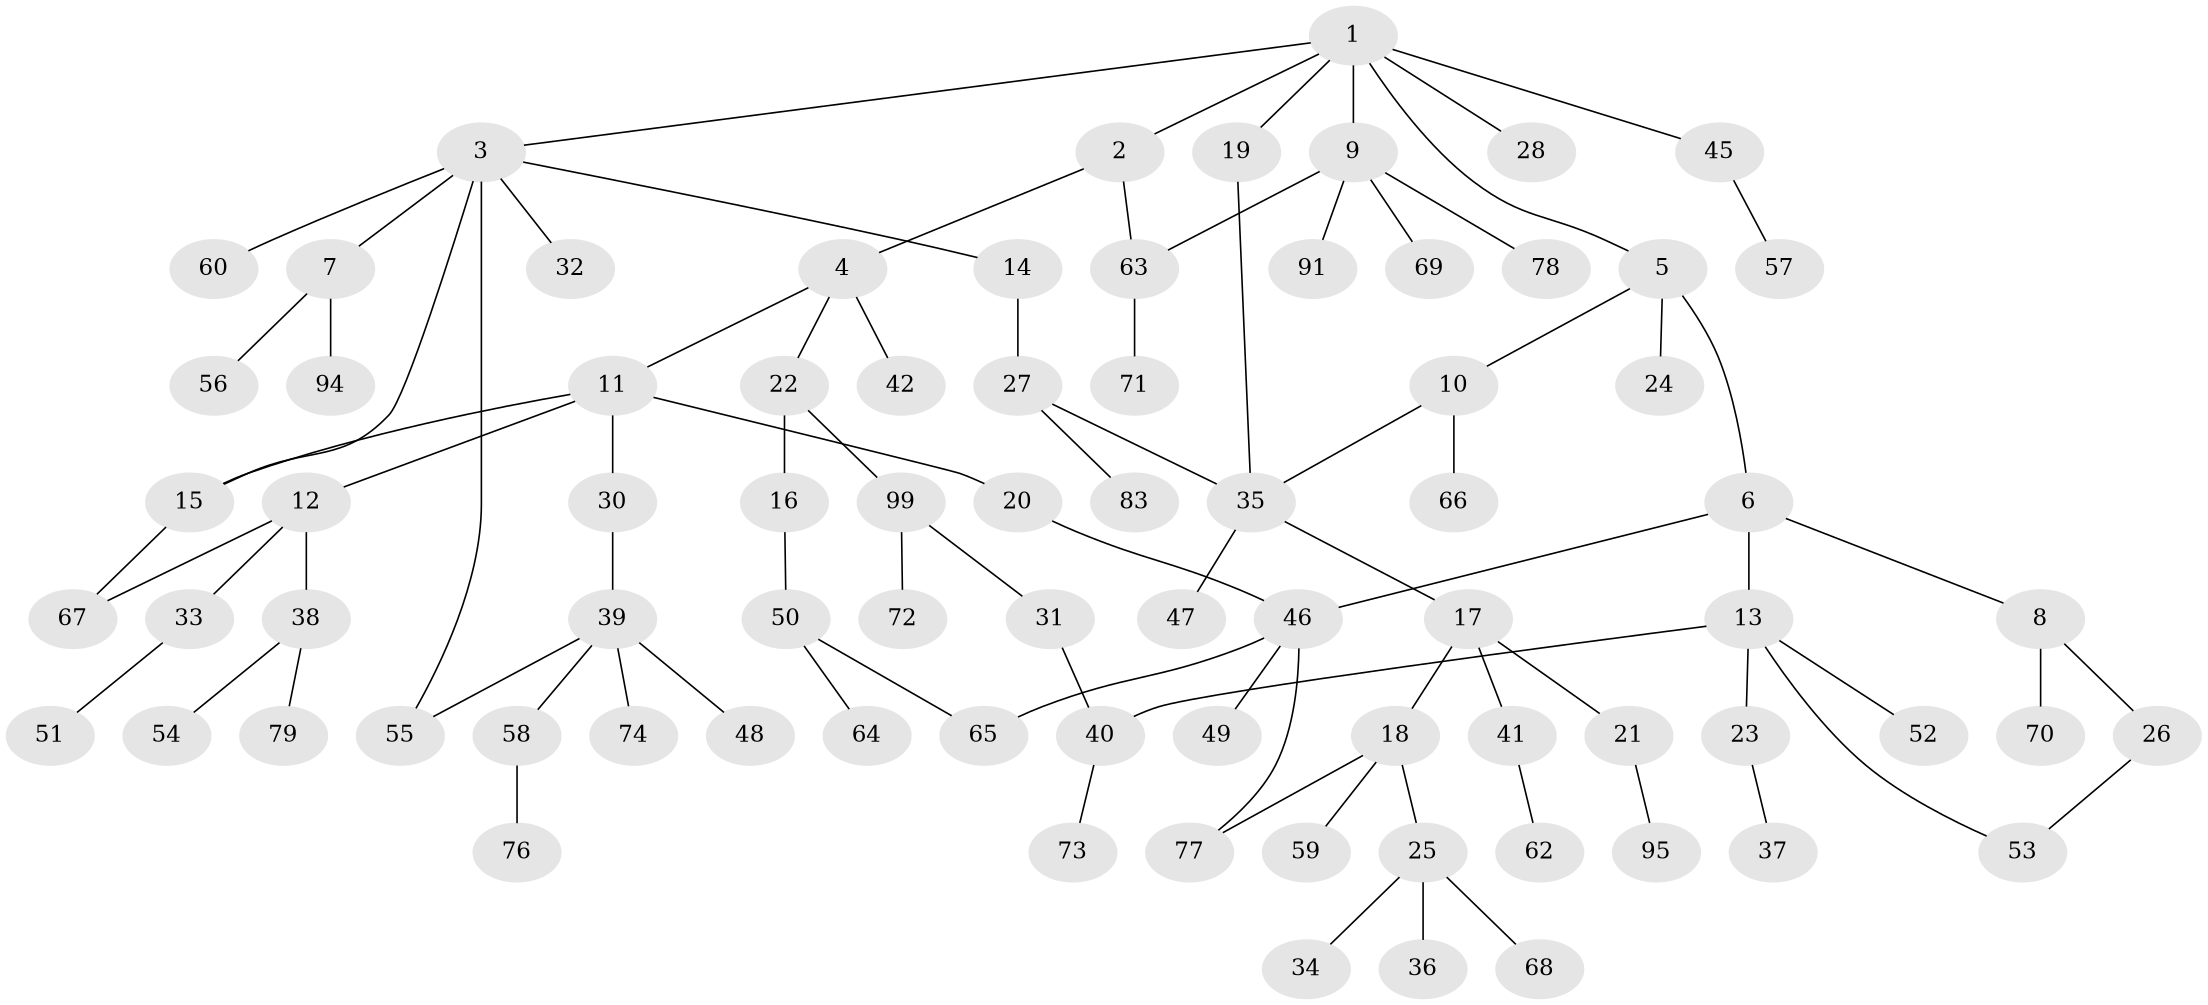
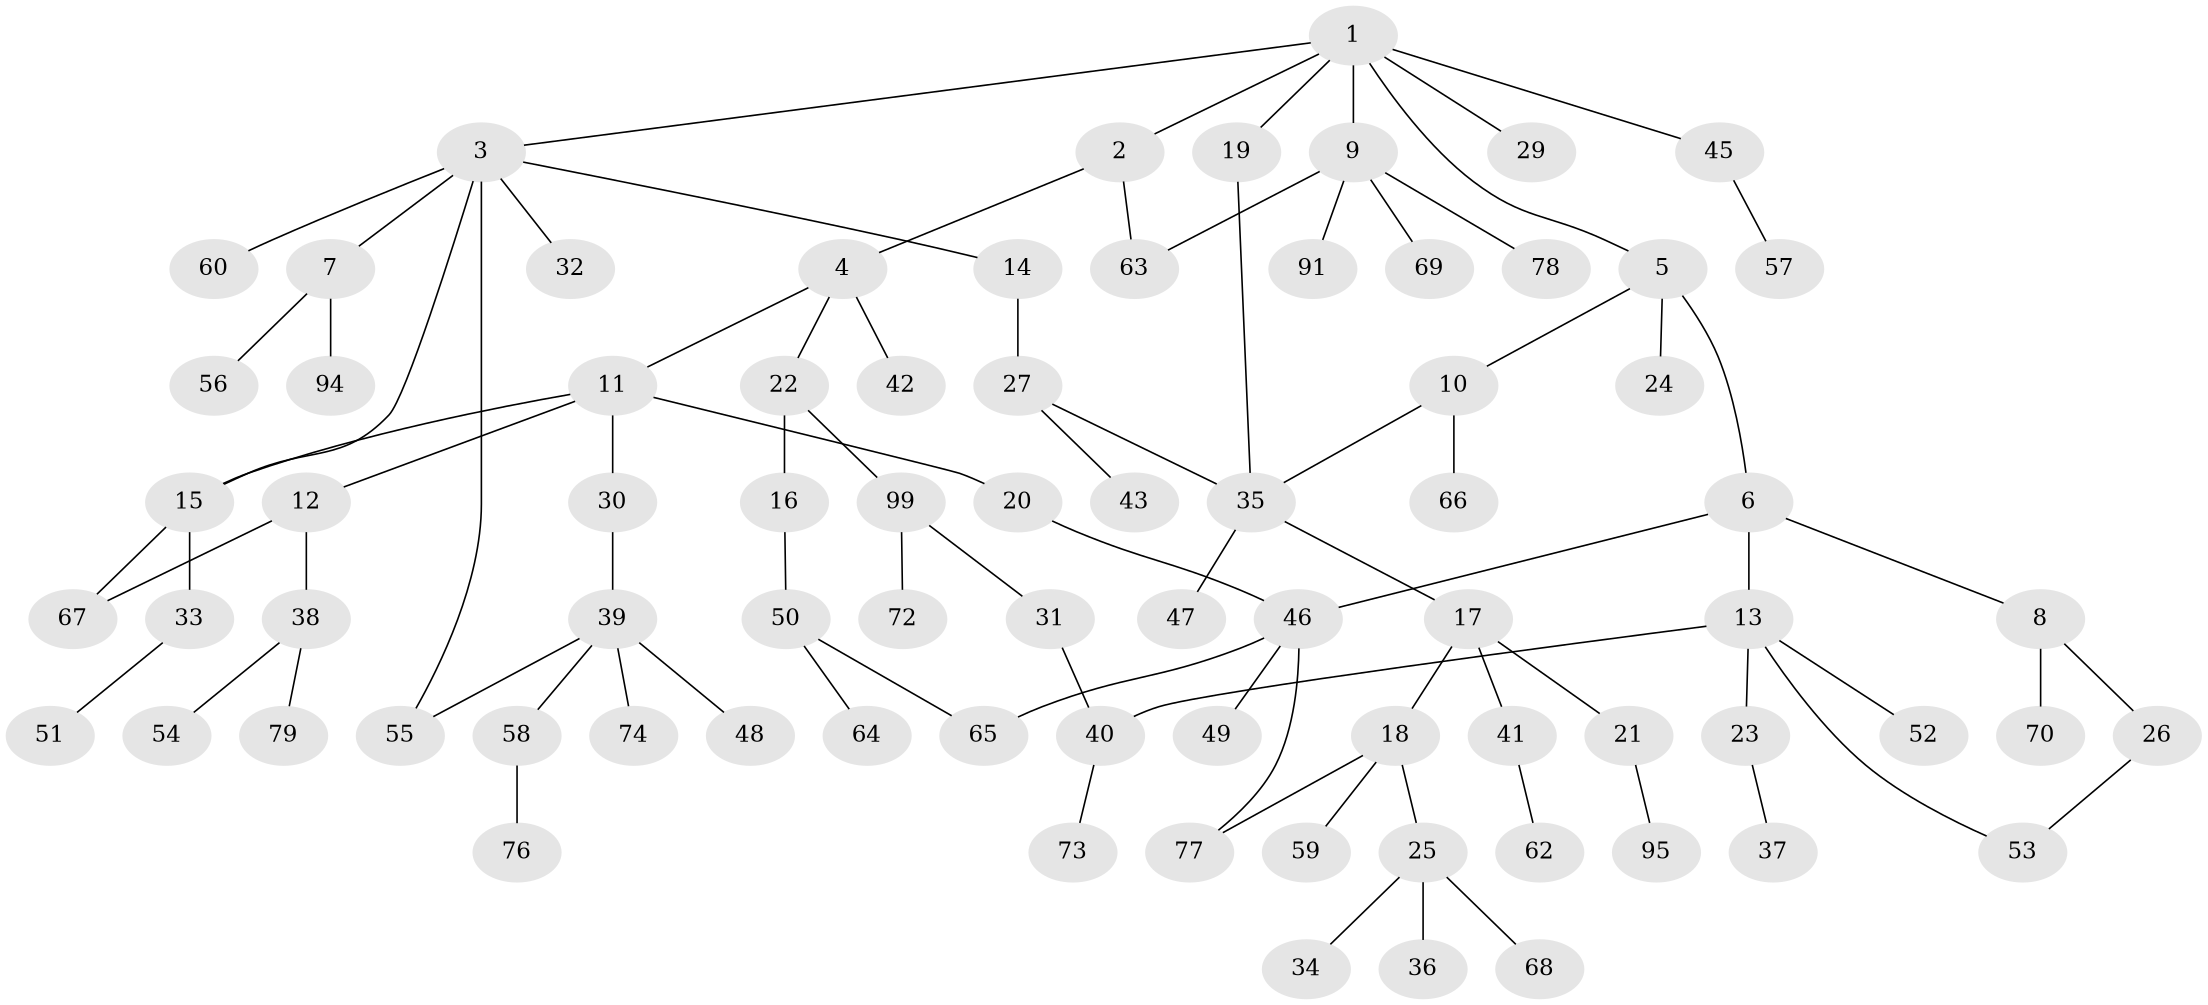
(1532, 152) -> (1532, 152)
(1135, 386) -> none
(1135, 502) -> (1135, 502)
(248, 561) -> (190, 549)
